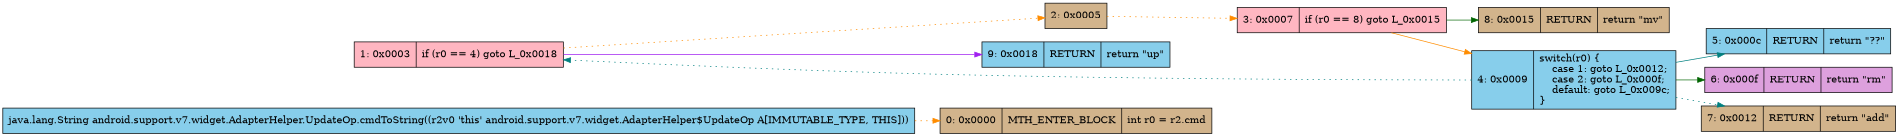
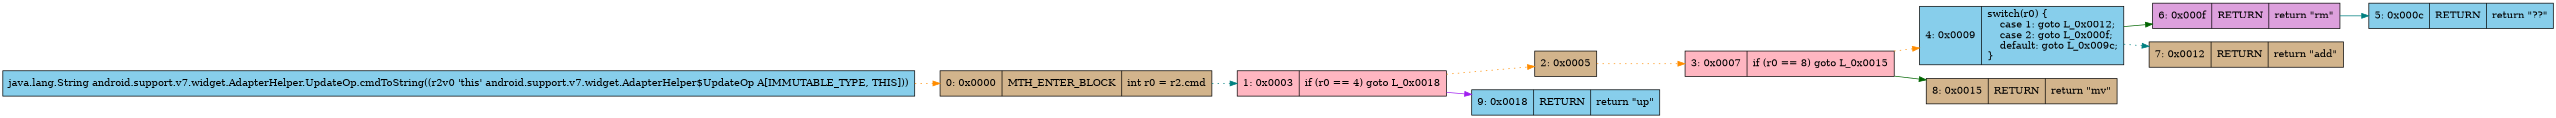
(1428, 42) -> (1903, 50)
(1697, 59) -> (2351, 16)
(1021, 76) -> (1221, 83)
